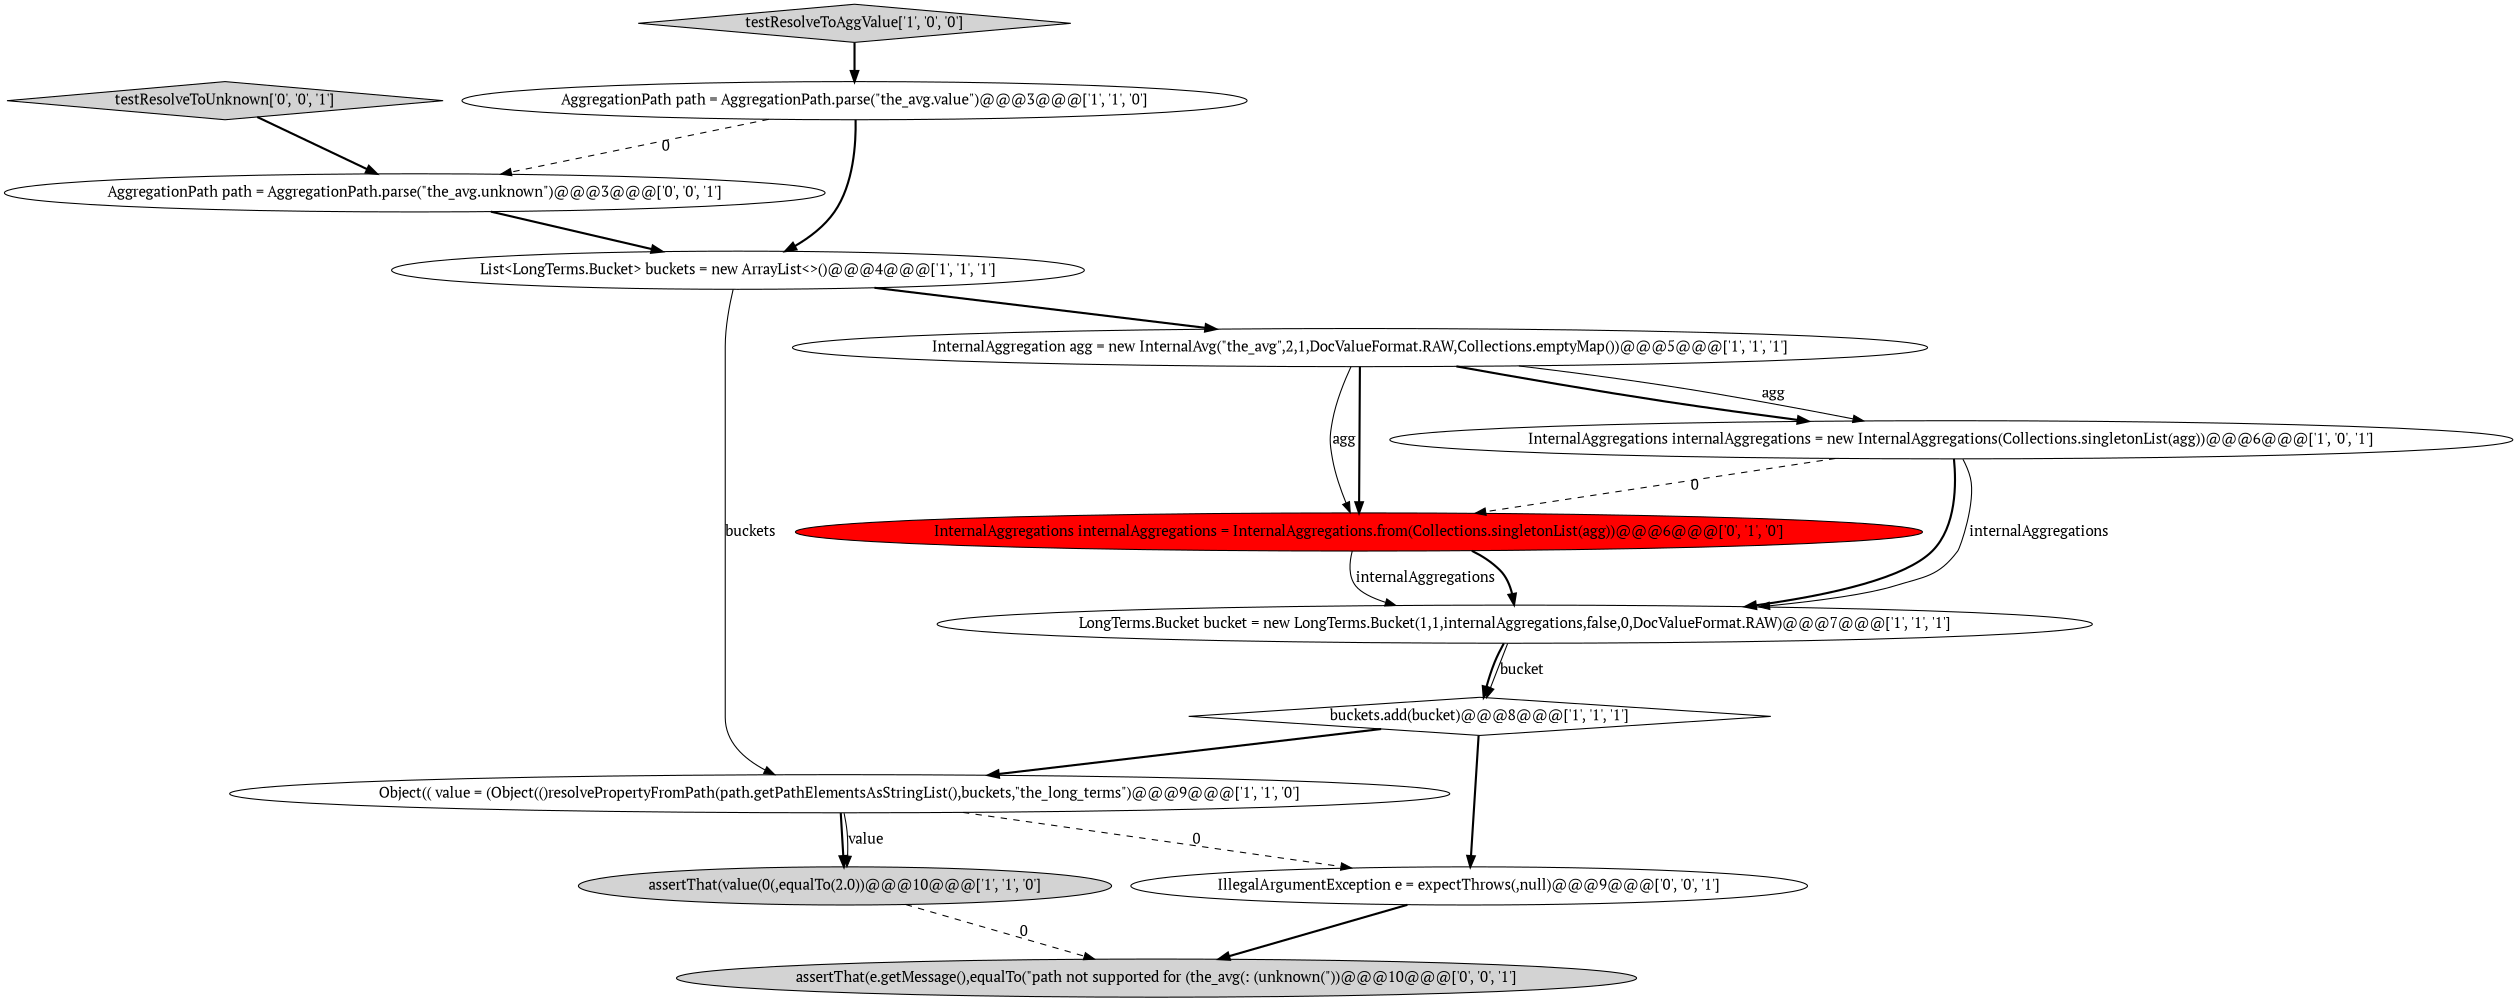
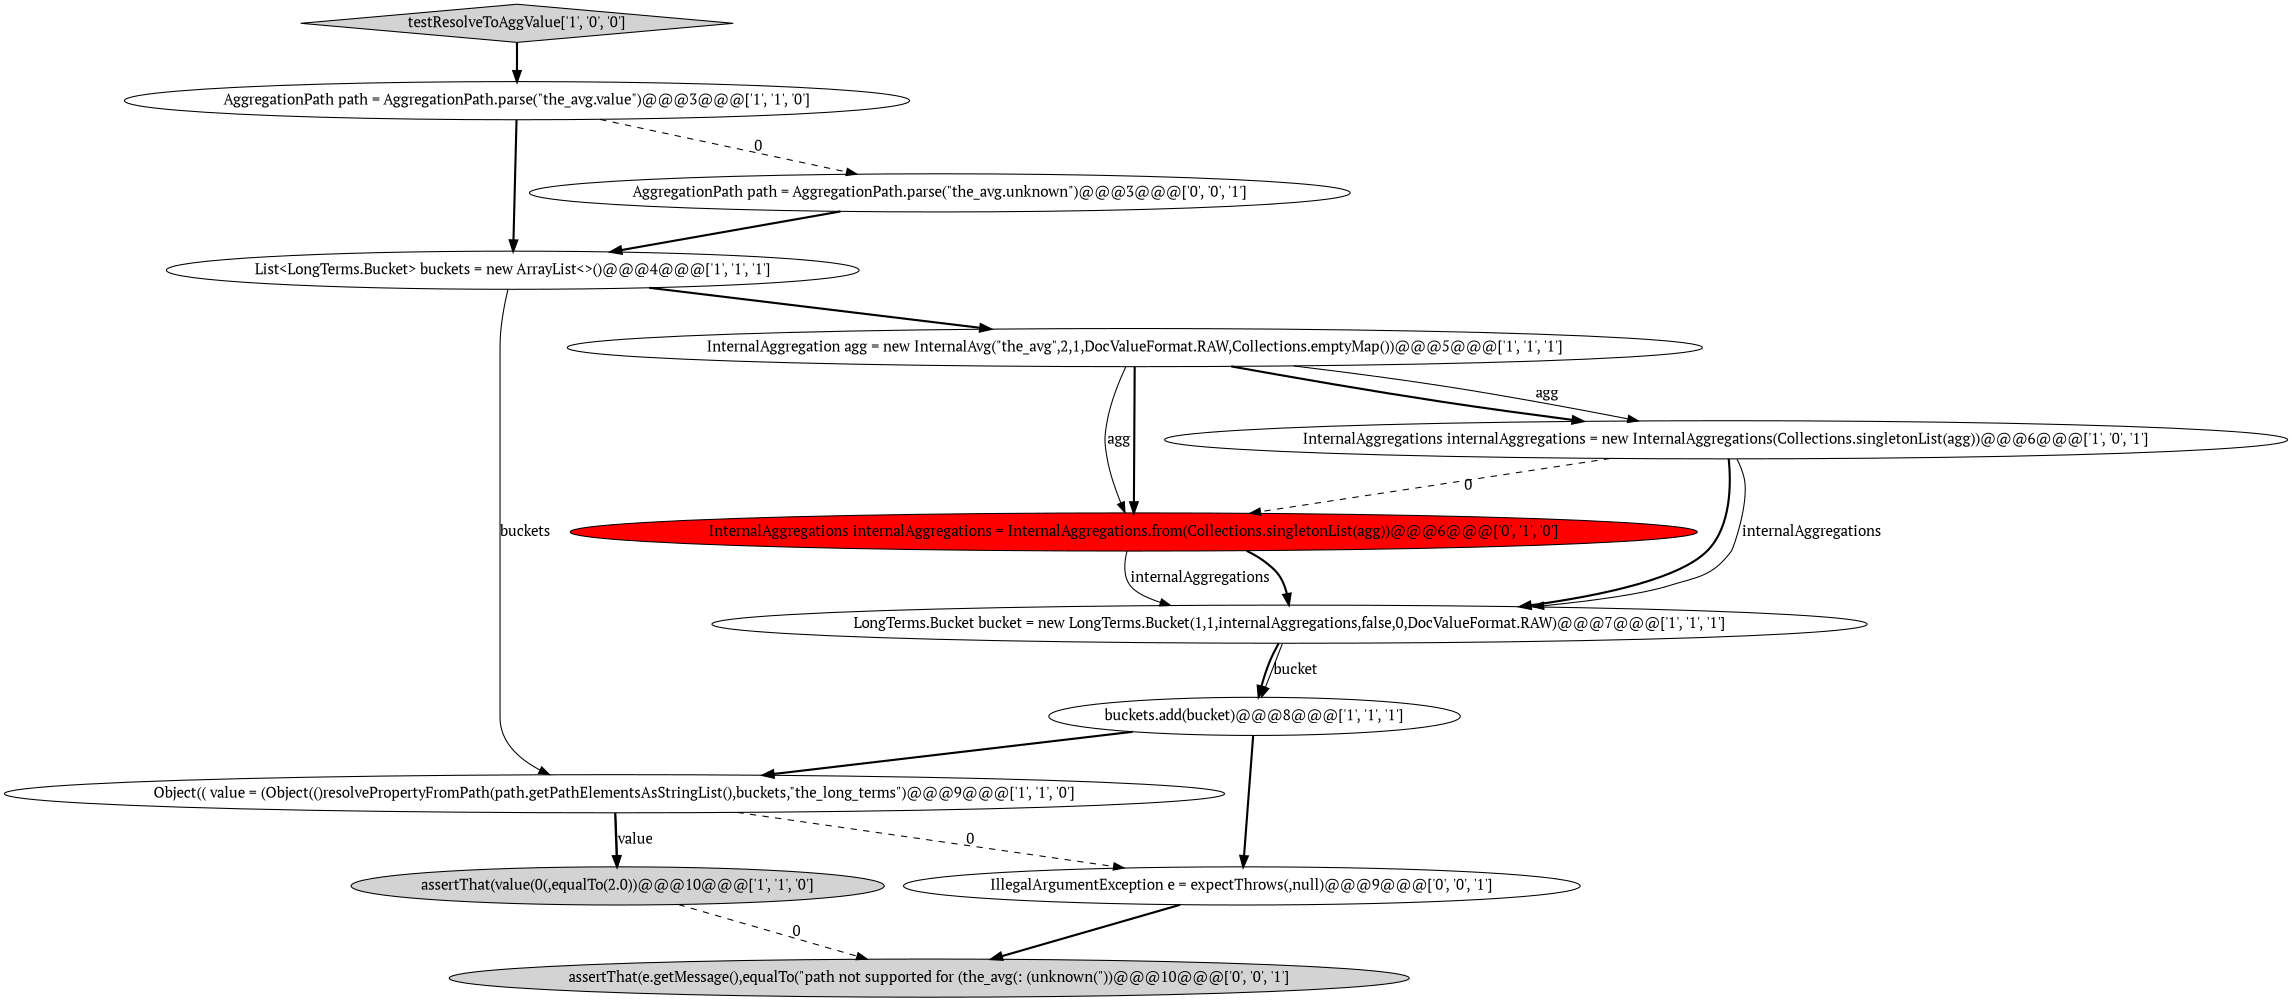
(225, 101) -> none
(1480, 716) -> (1254, 716)
